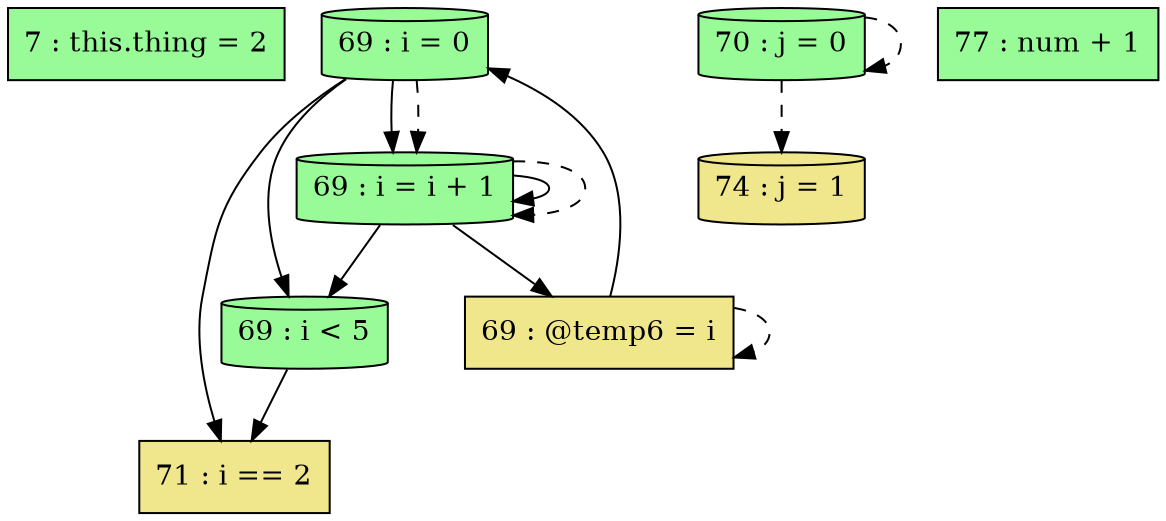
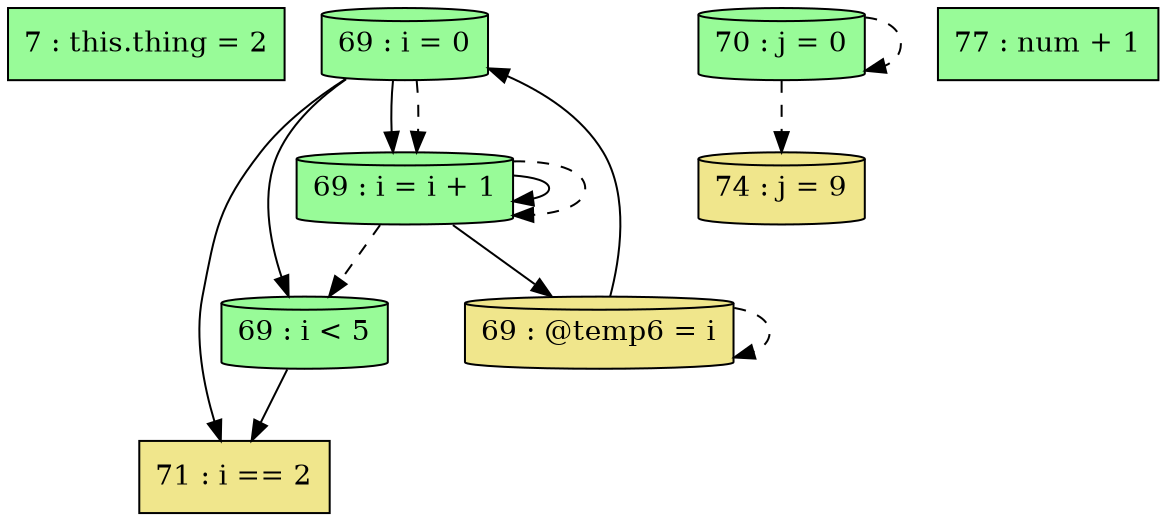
(782, 188) -> (782, 188)
(361, 252) -> (361, 252)
(599, 333) -> (599, 333)
